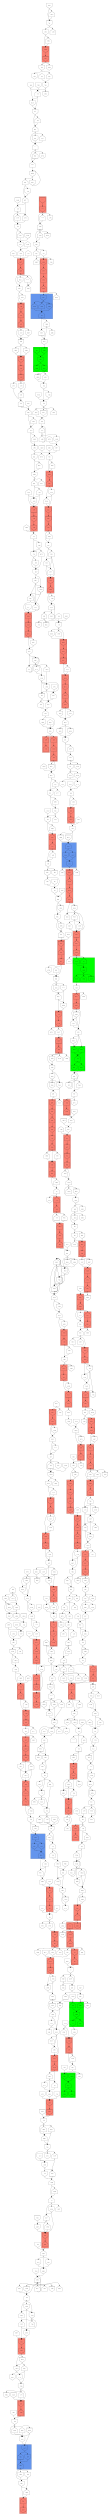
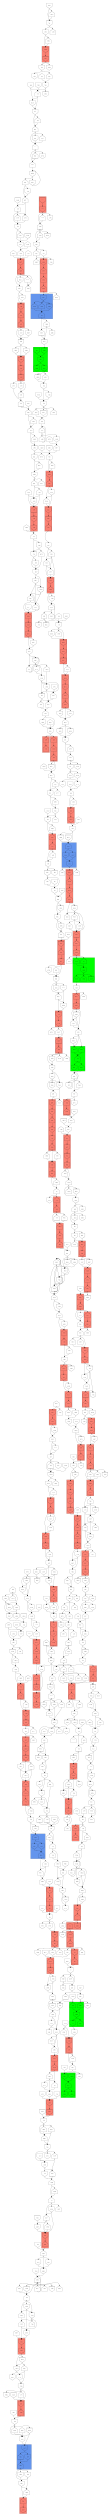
(49, 536) -> none
none -> (76, 1413)
